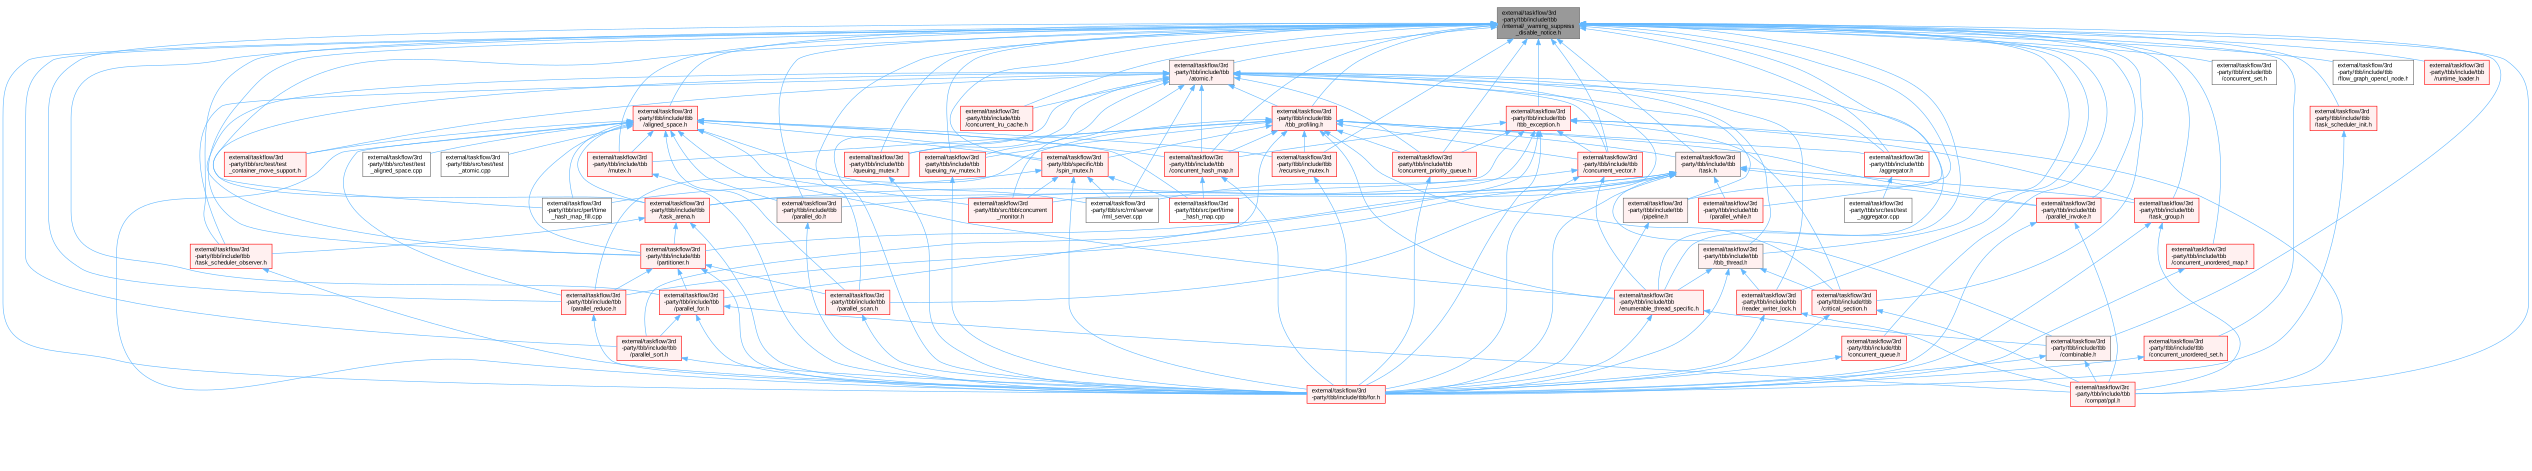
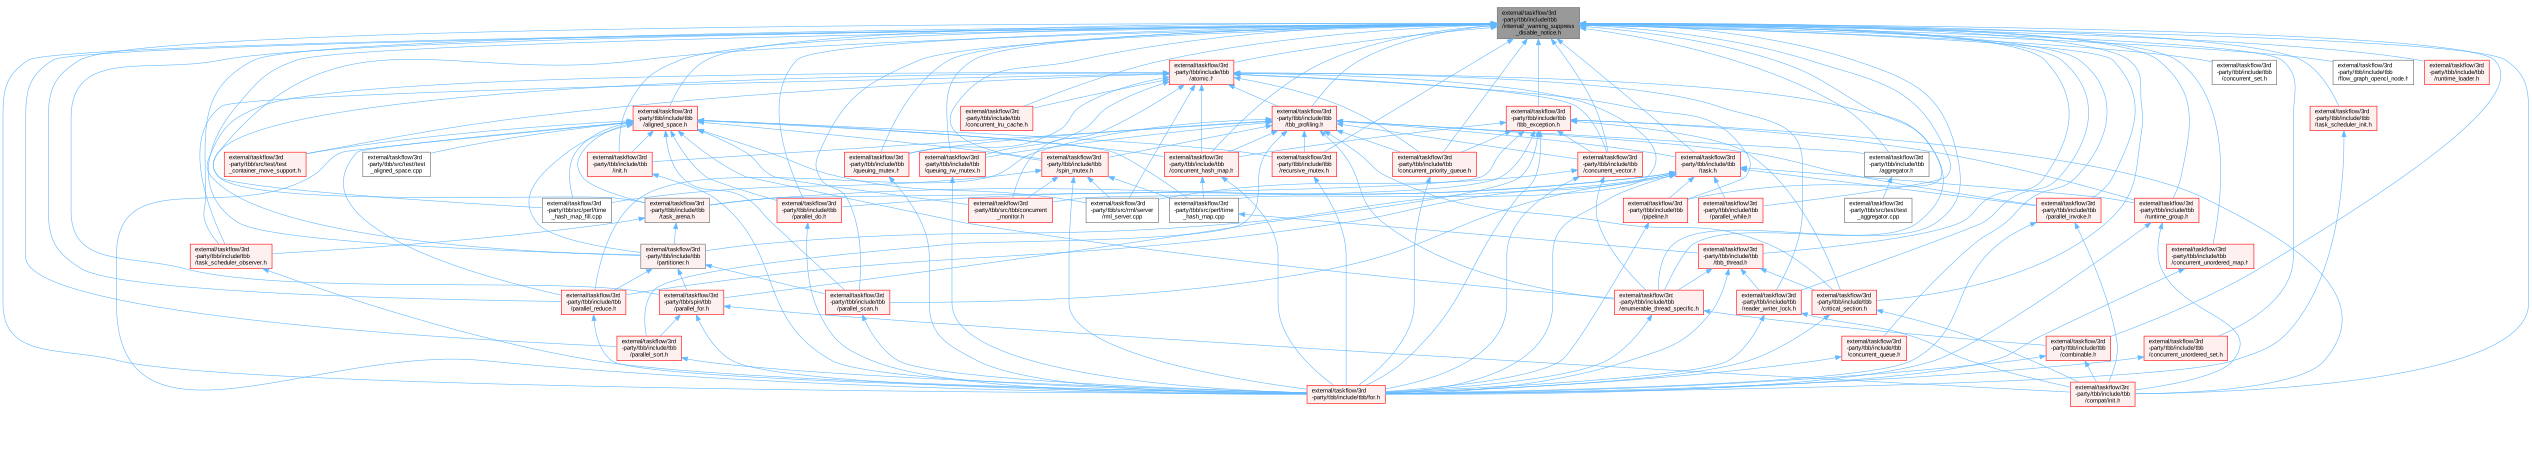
(1202, 72) -> (1202, 72)
(1668, 91) -> none
(1605, 92) -> (1472, 234)
(475, 164) -> none
(620, 164) -> (620, 164)
(1075, 164) -> (1075, 164)
(1708, 164) -> (1708, 164)
(1897, 164) -> (1897, 164)
(677, 210) -> (677, 210)
(809, 210) -> (809, 210)
(1204, 210) -> (1204, 210)
(1656, 210) -> (1656, 210)
(2167, 210) -> (2167, 210)
(880, 242) -> none
(1785, 244) -> (1679, 189)
(673, 256) -> (673, 256)
(1731, 256) -> (1731, 256)
(692, 302) -> (692, 302)
(2078, 348) -> (2078, 348)
(790, 364) -> none
(976, 389) -> none
(2103, 394) -> (2103, 394)
